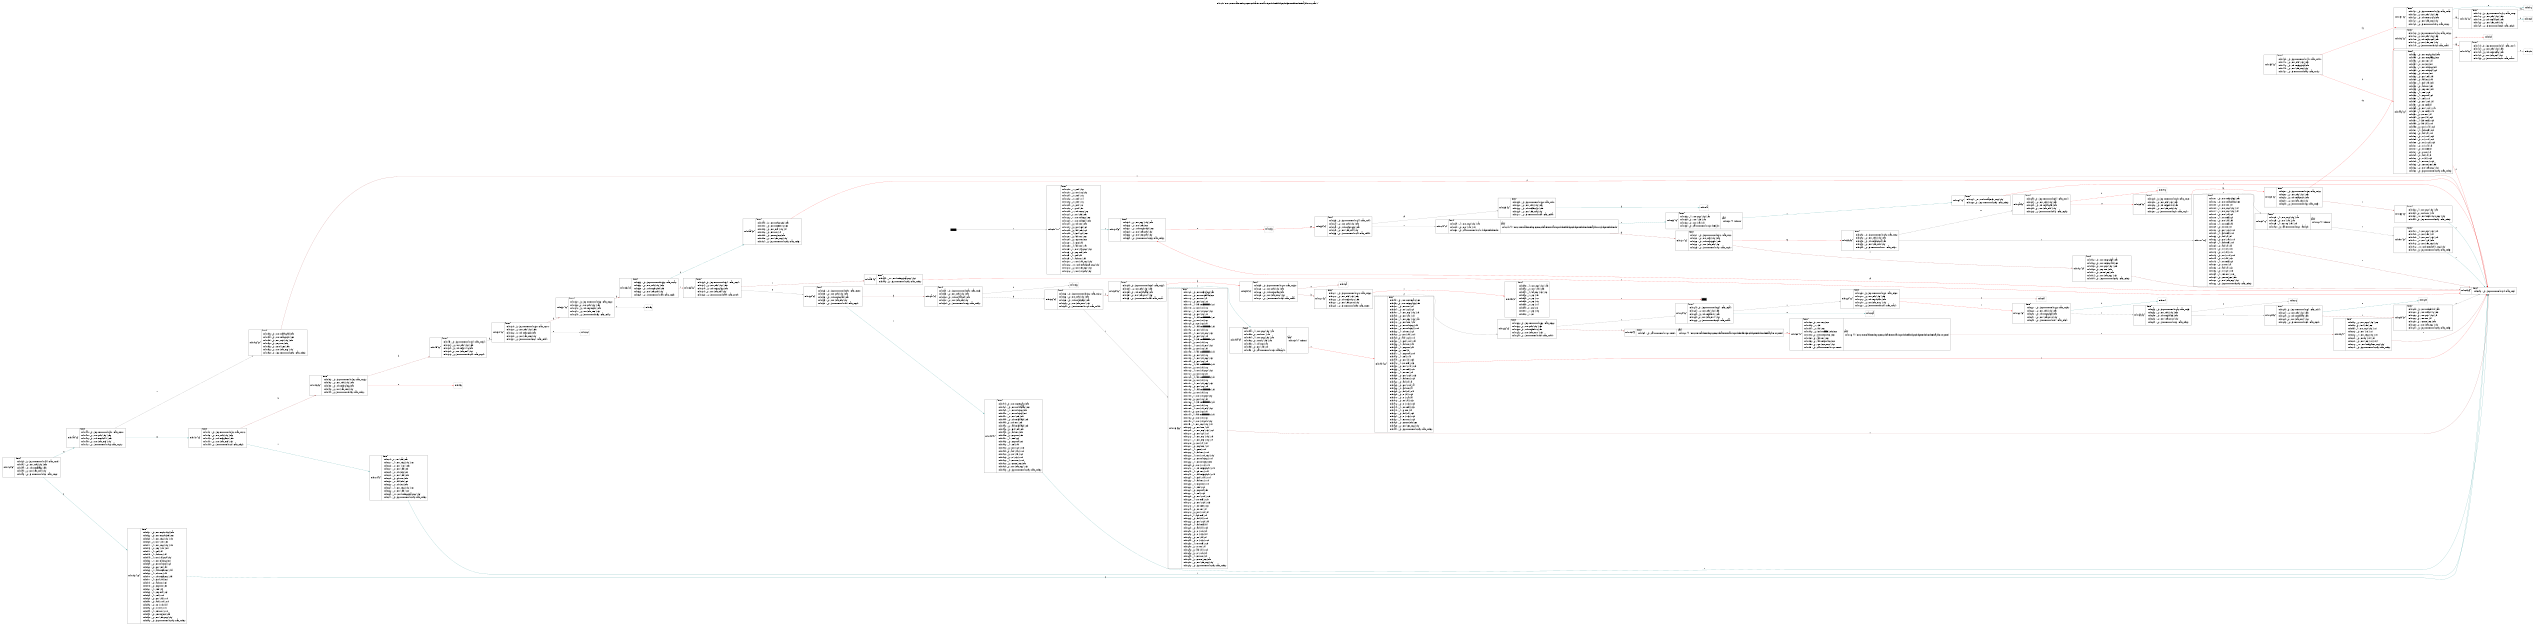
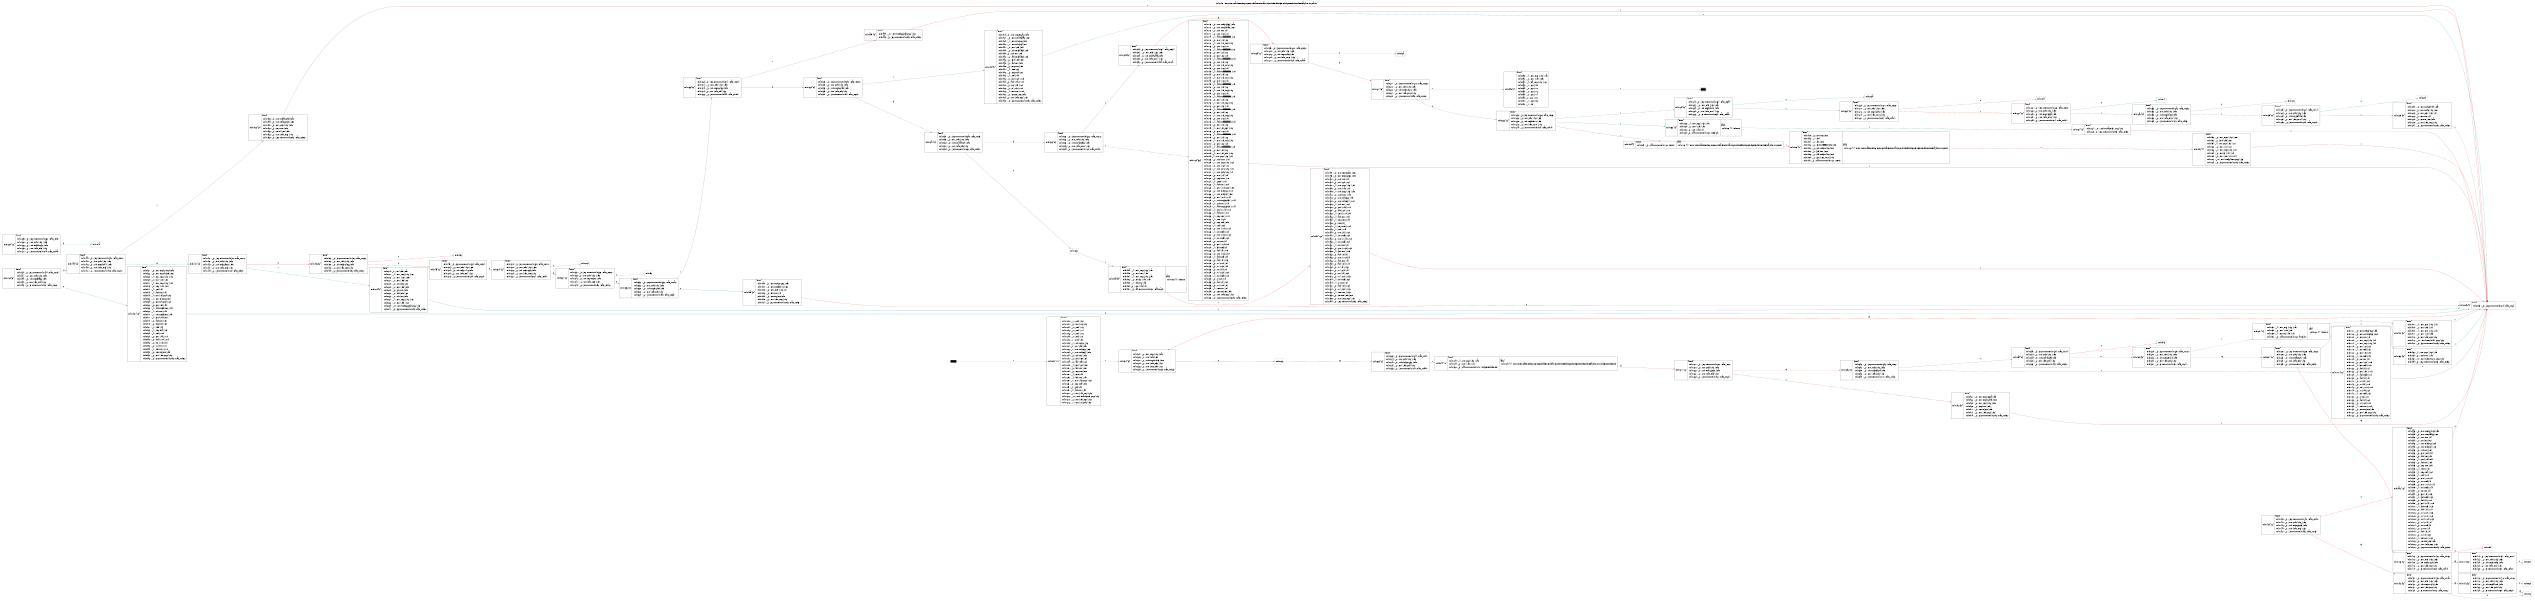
(1435, 217) -> none
(1642, 223) -> (1610, 124)
(1220, 287) -> (1095, 259)
